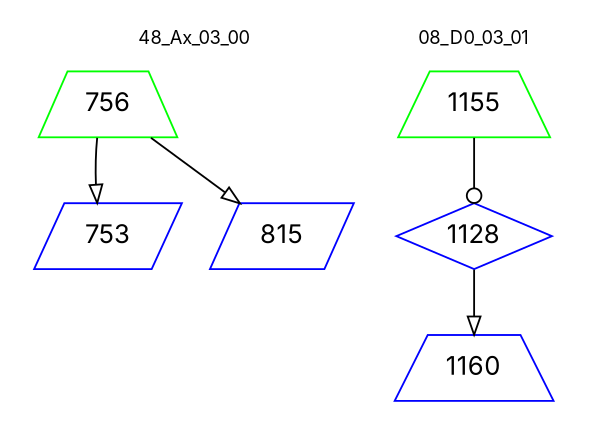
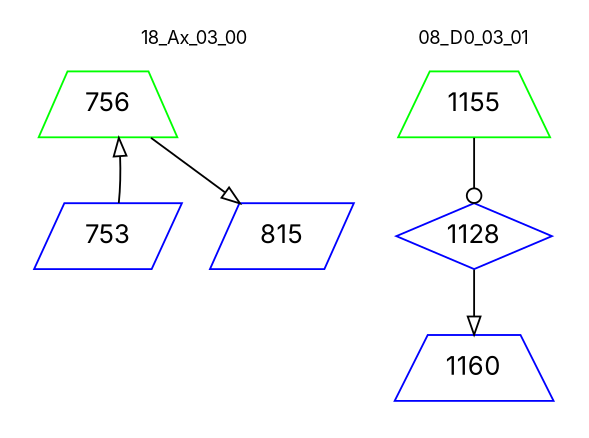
(194, 39) -> (194, 39)
(96, 161) -> (120, 180)
